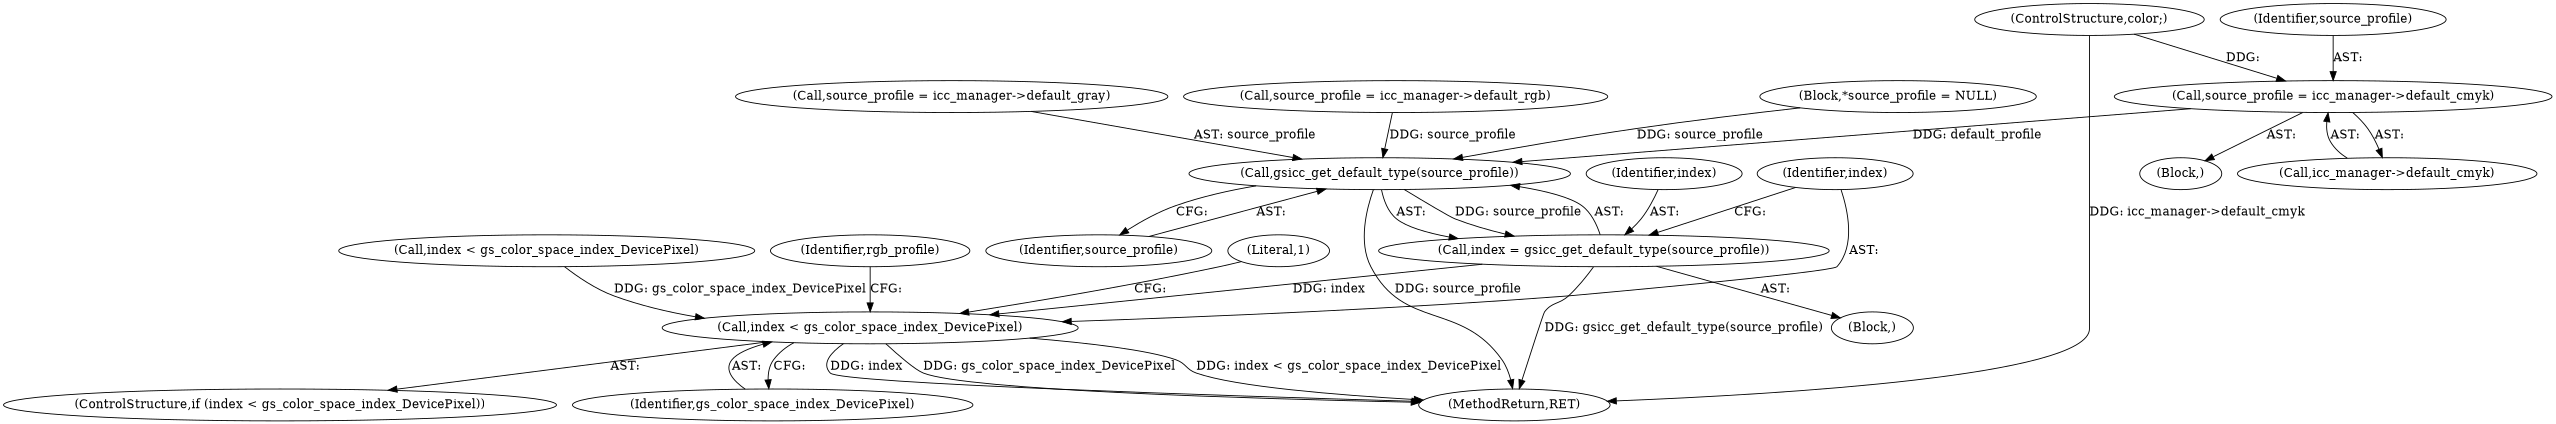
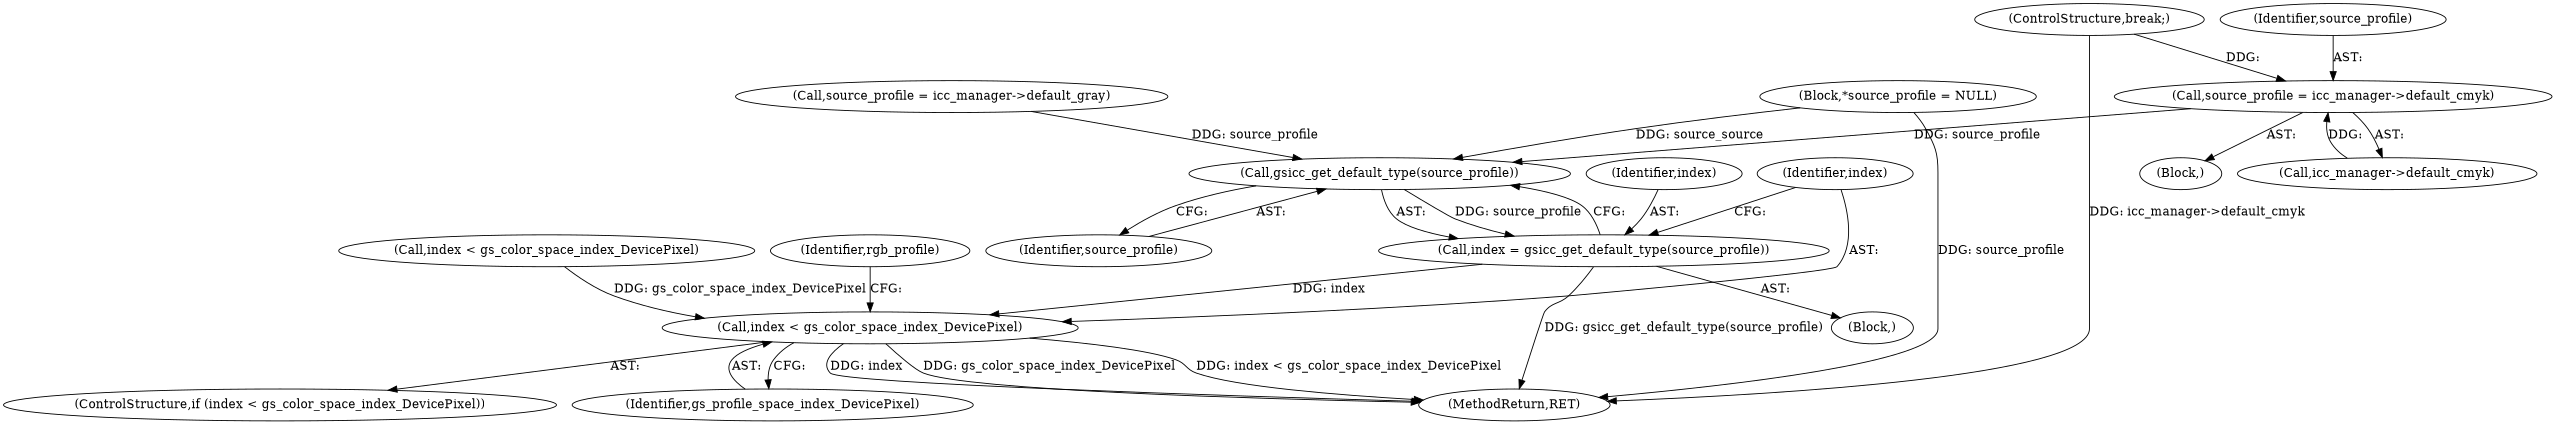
(2089, 19) -> (2089, 19)
(1396, 97) -> none
(1255, 135) -> (1255, 135)
(1700, 135) -> (1700, 135)
(1977, 135) -> (1977, 135)
(2347, 135) -> (2347, 135)
(1611, 212) -> (1611, 212)
(1279, 251) -> none
(1402, 301) -> (1887, 356)
(773, 405) -> (773, 405)
